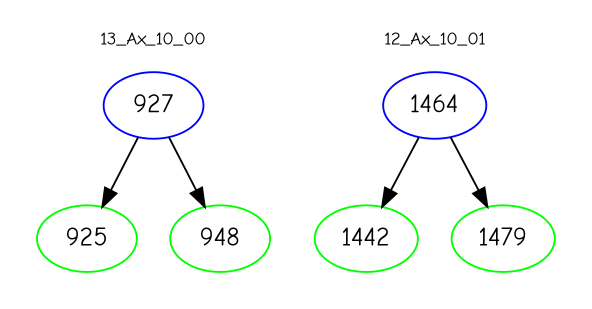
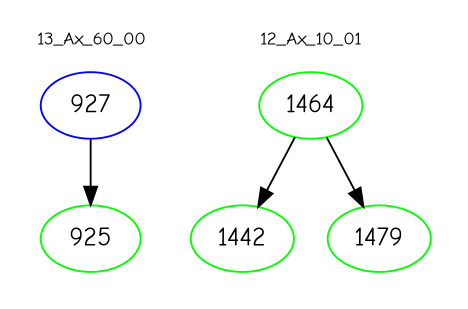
(154, 40) -> (92, 40)
(435, 105) -> (311, 105)
(220, 239) -> none
